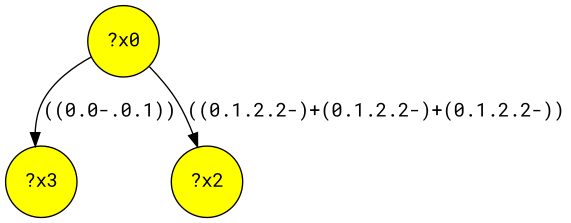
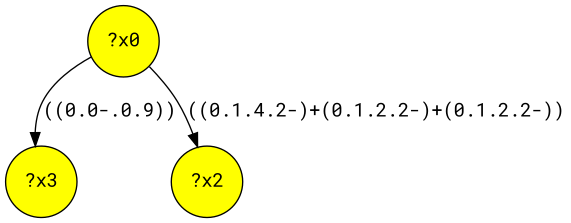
(110, 112) -> (110, 112)
(376, 112) -> (376, 112)
